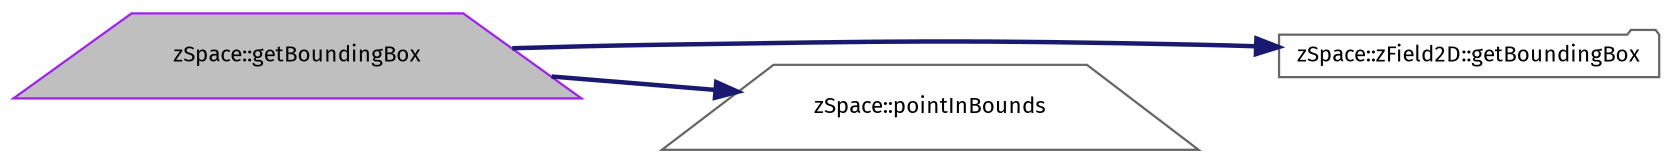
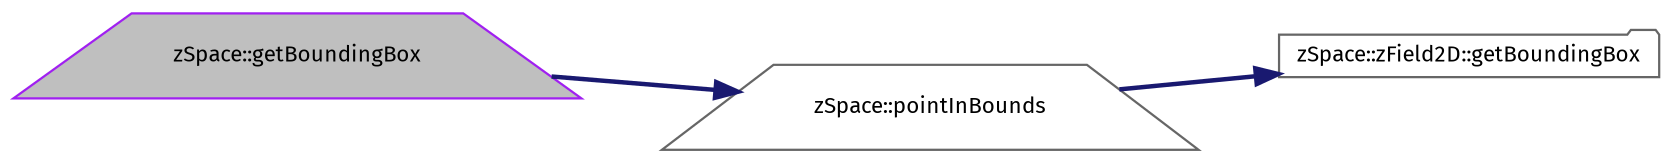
(884, 42) -> (1188, 83)
